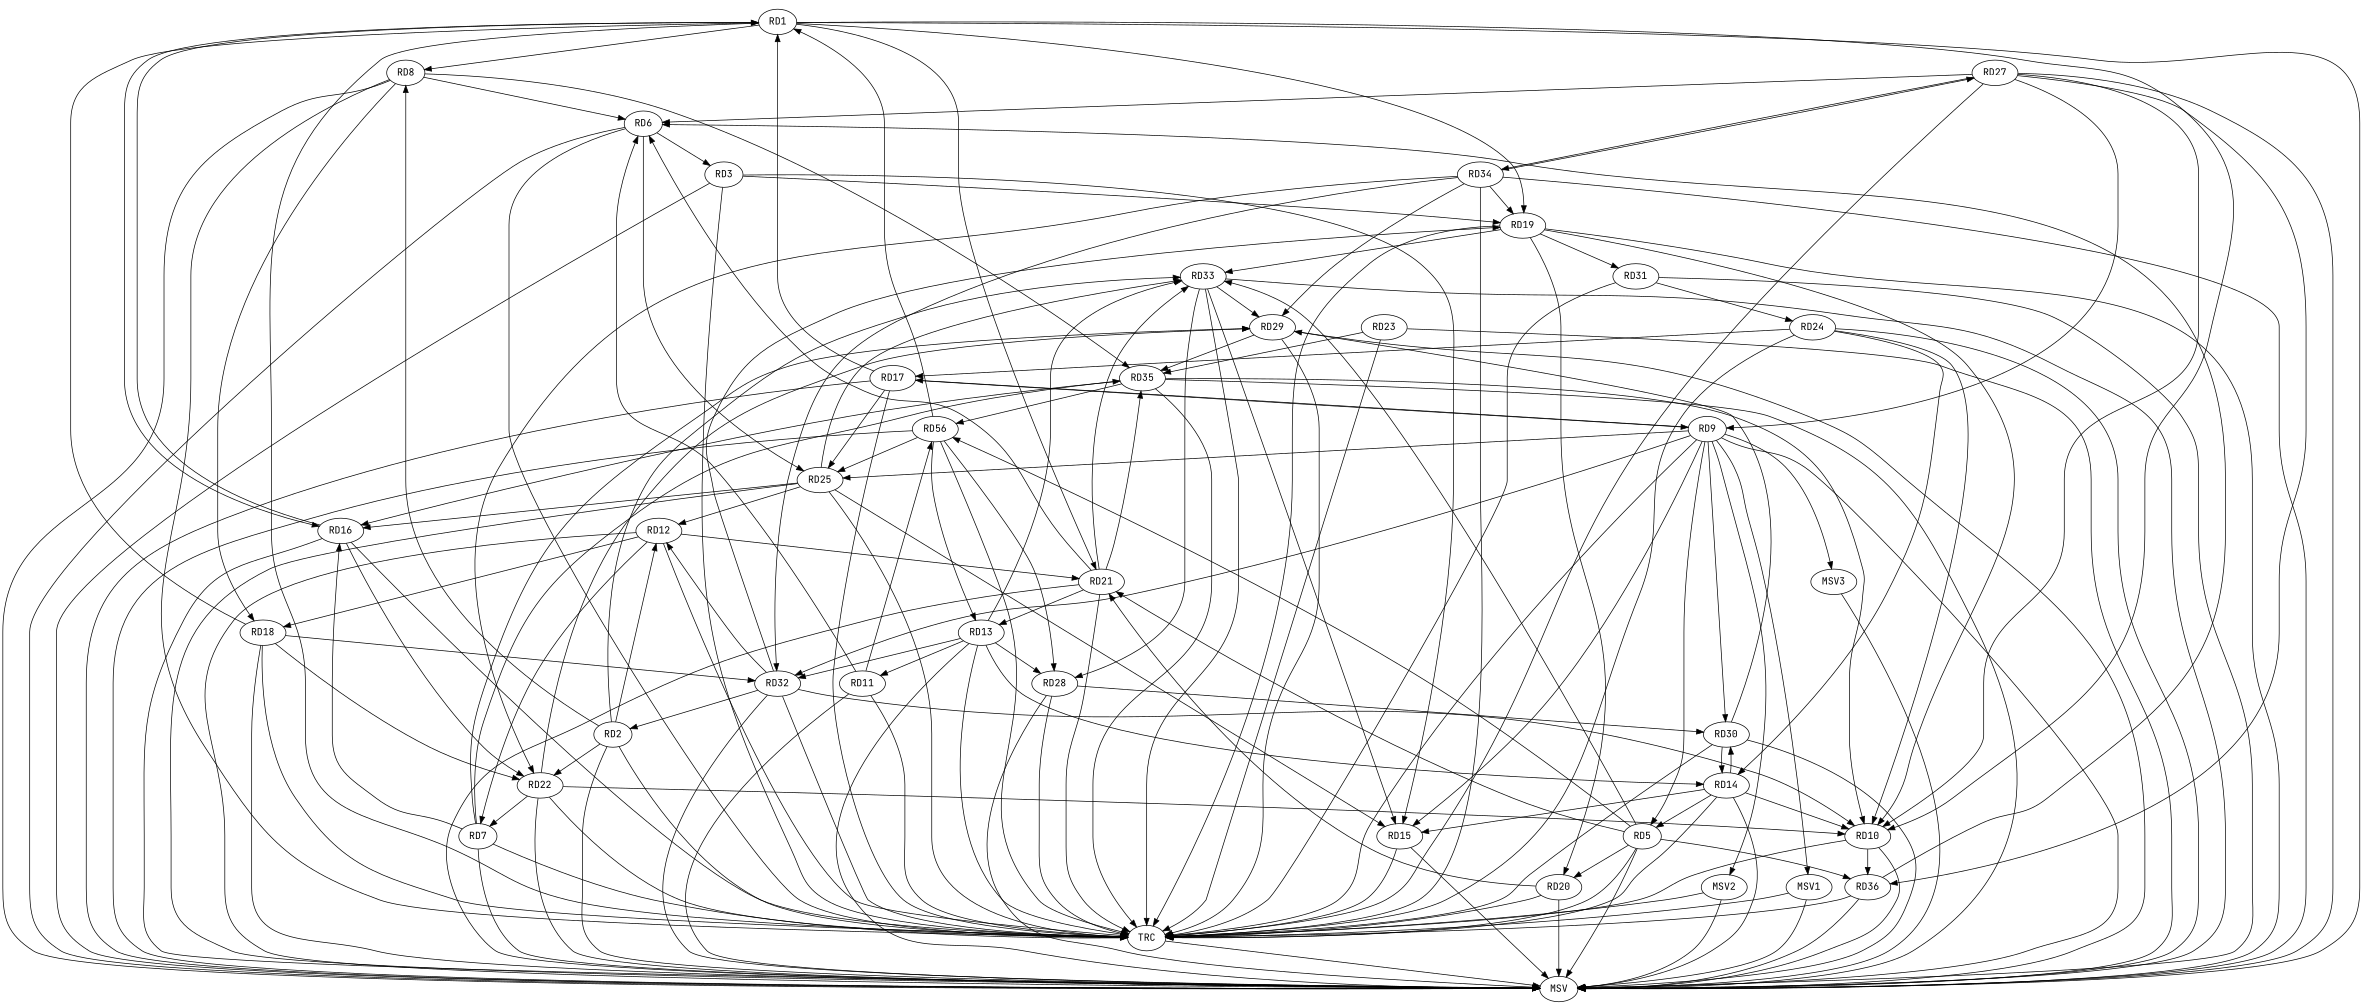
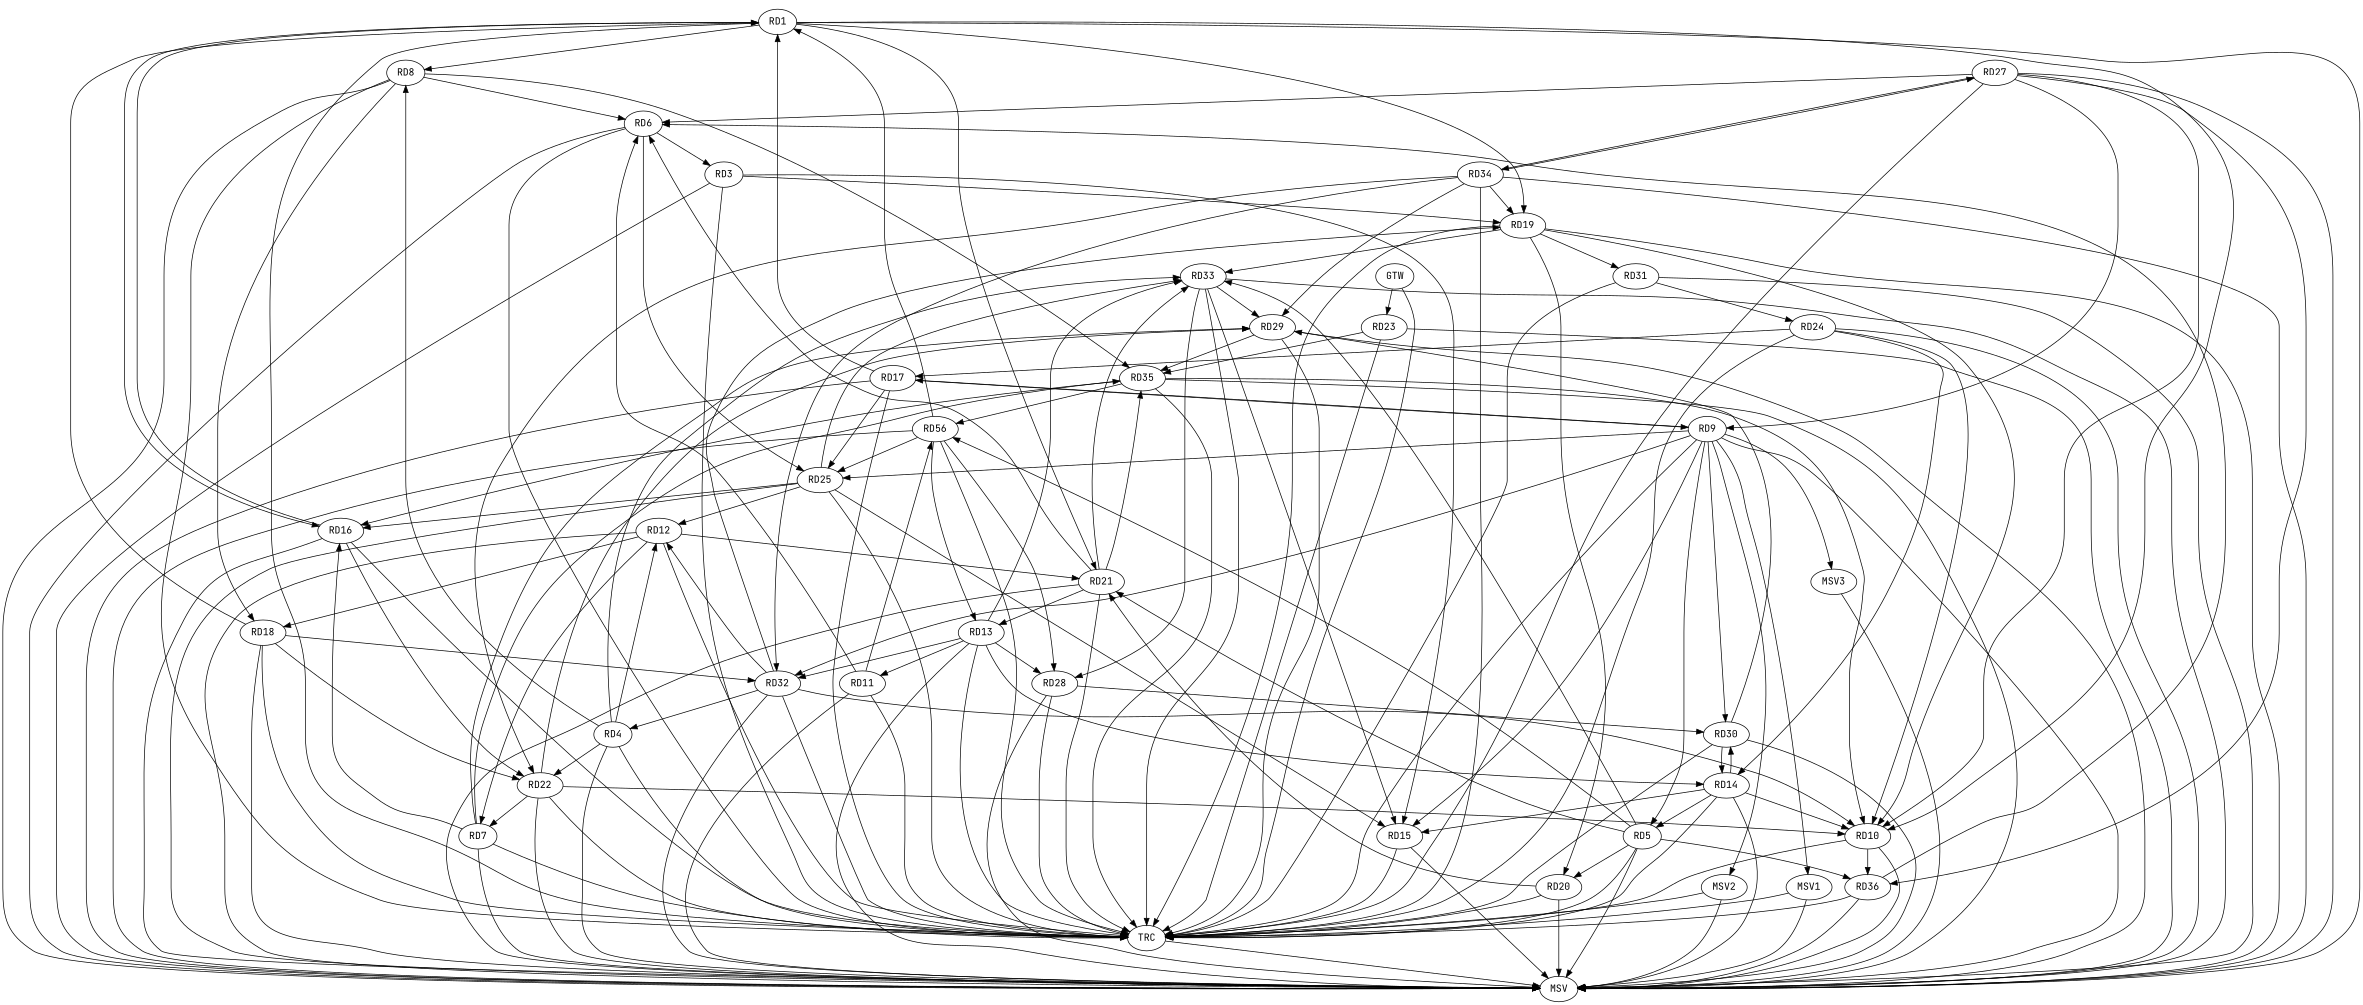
none -> (1395, 276)
(613, 735) -> (613, 735)
